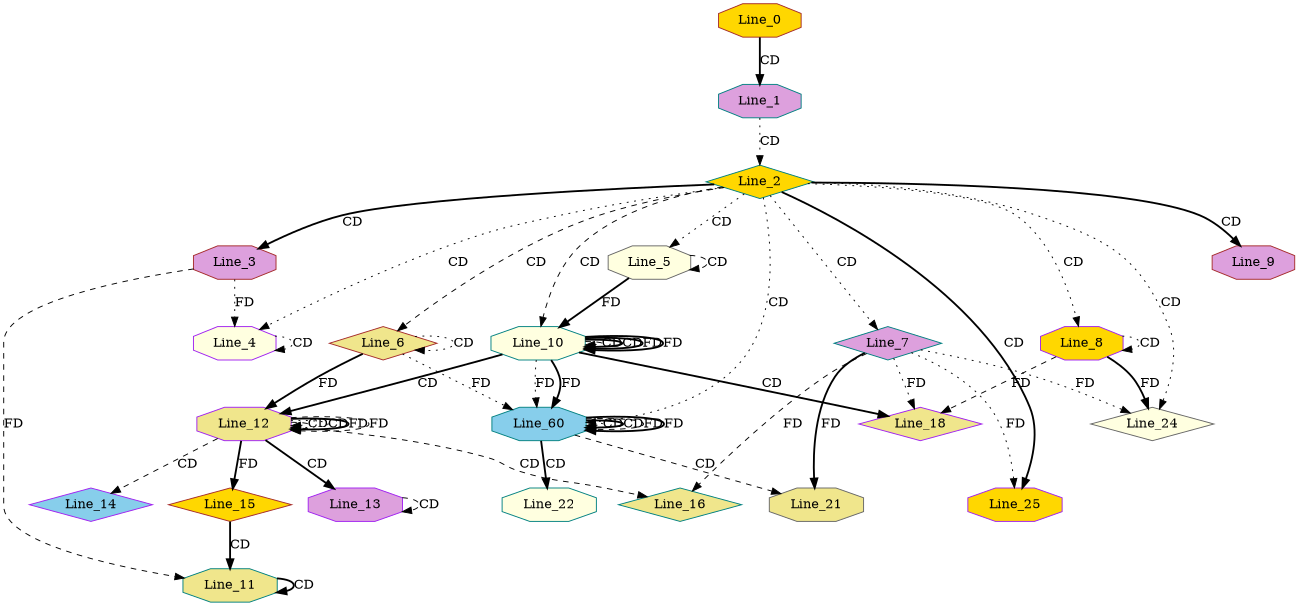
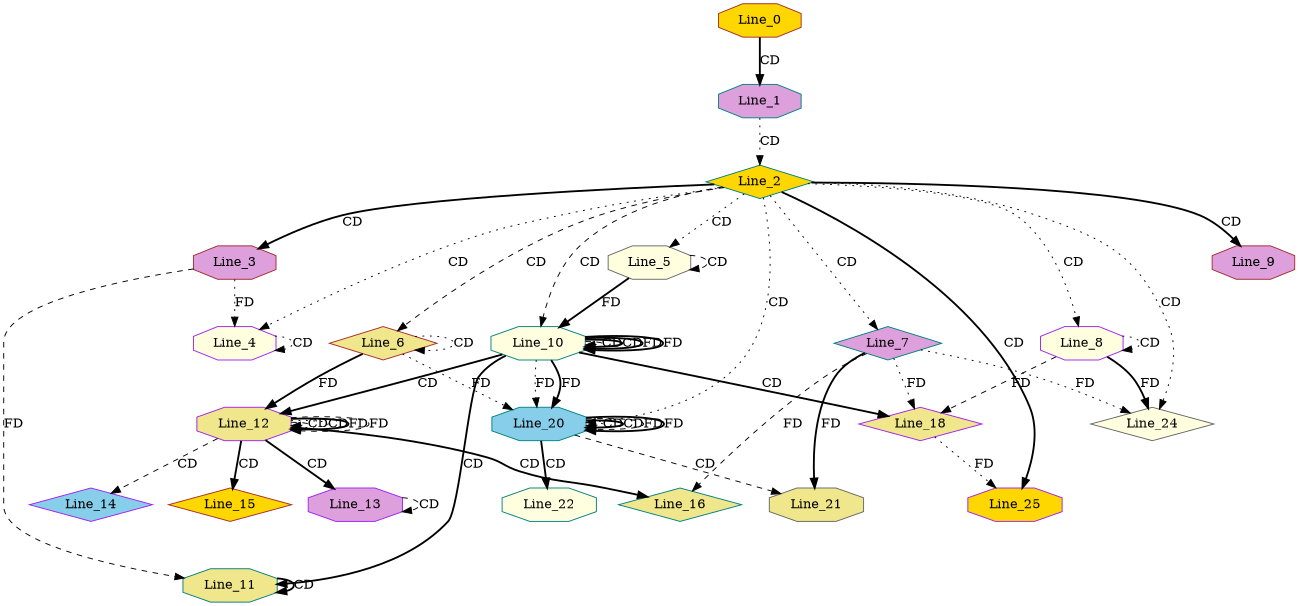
(1082, 343) -> (1082, 343)
(983, 399) -> (962, 459)
(539, 424) -> (539, 424)
(467, 452) -> (458, 450)
(249, 464) -> (249, 464)
(230, 540) -> (449, 519)
